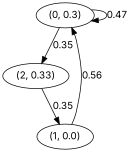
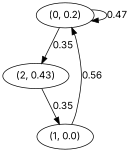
(65, 15) -> (65, 15)
(36, 76) -> (36, 76)
